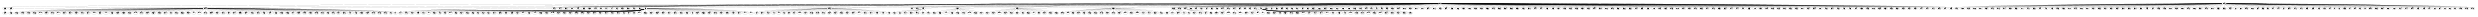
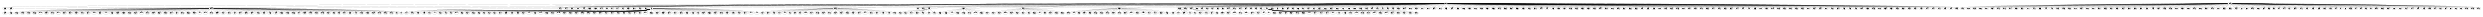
none -> (136, 13)
